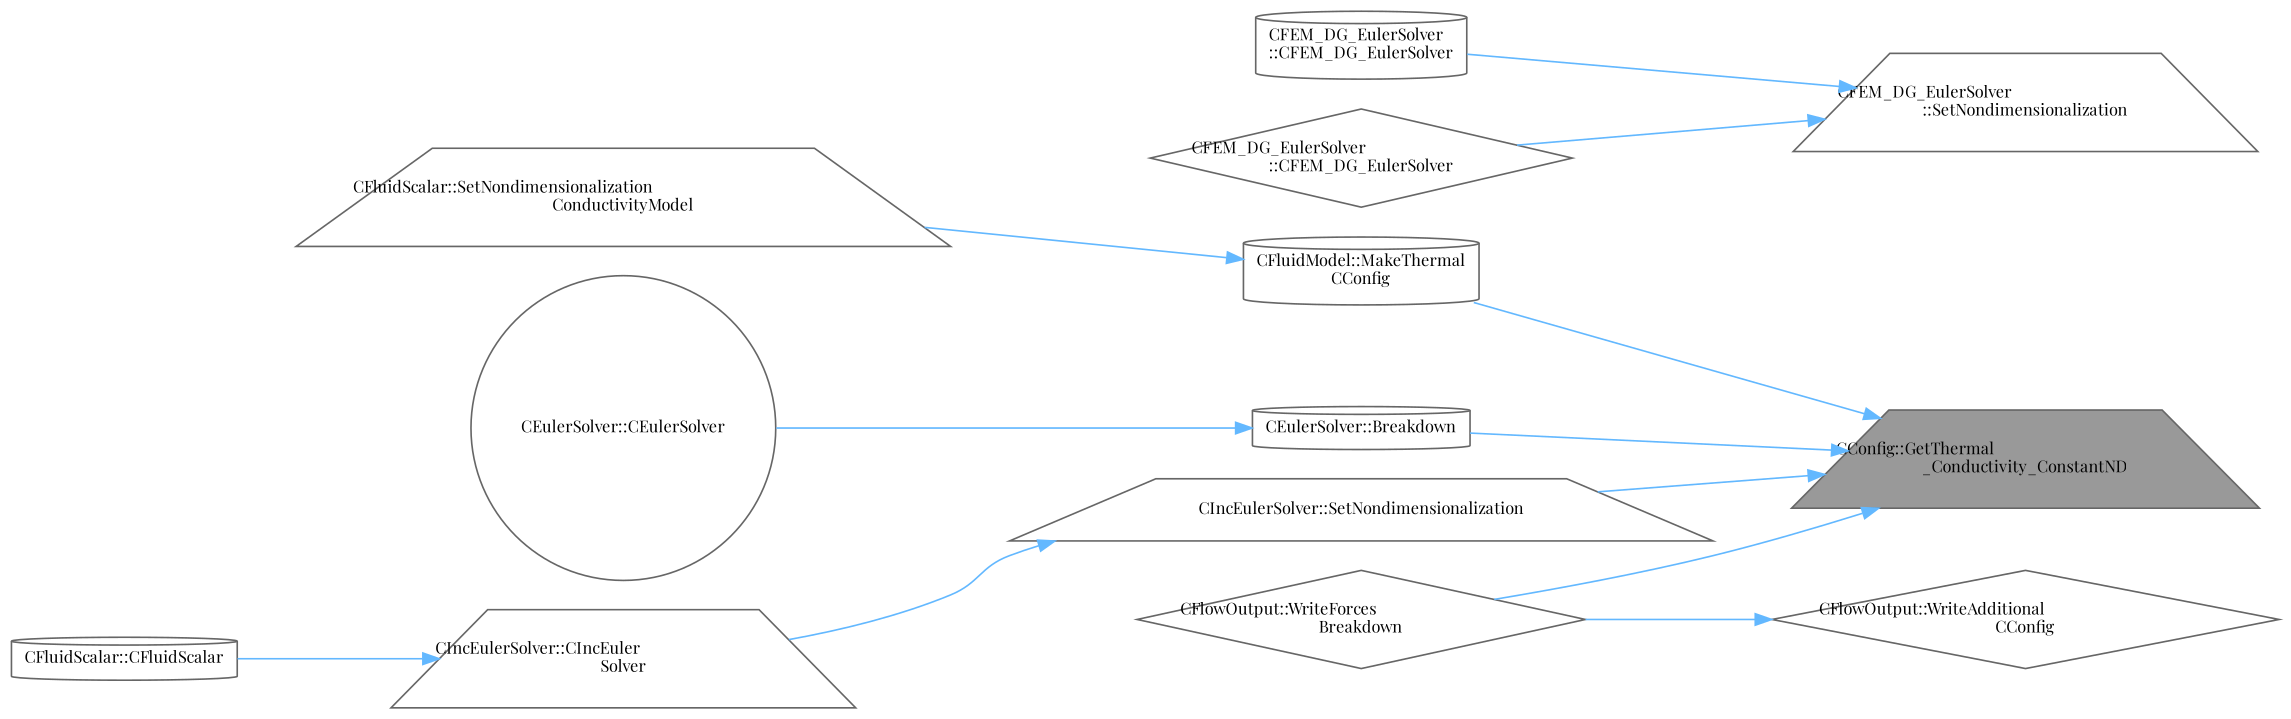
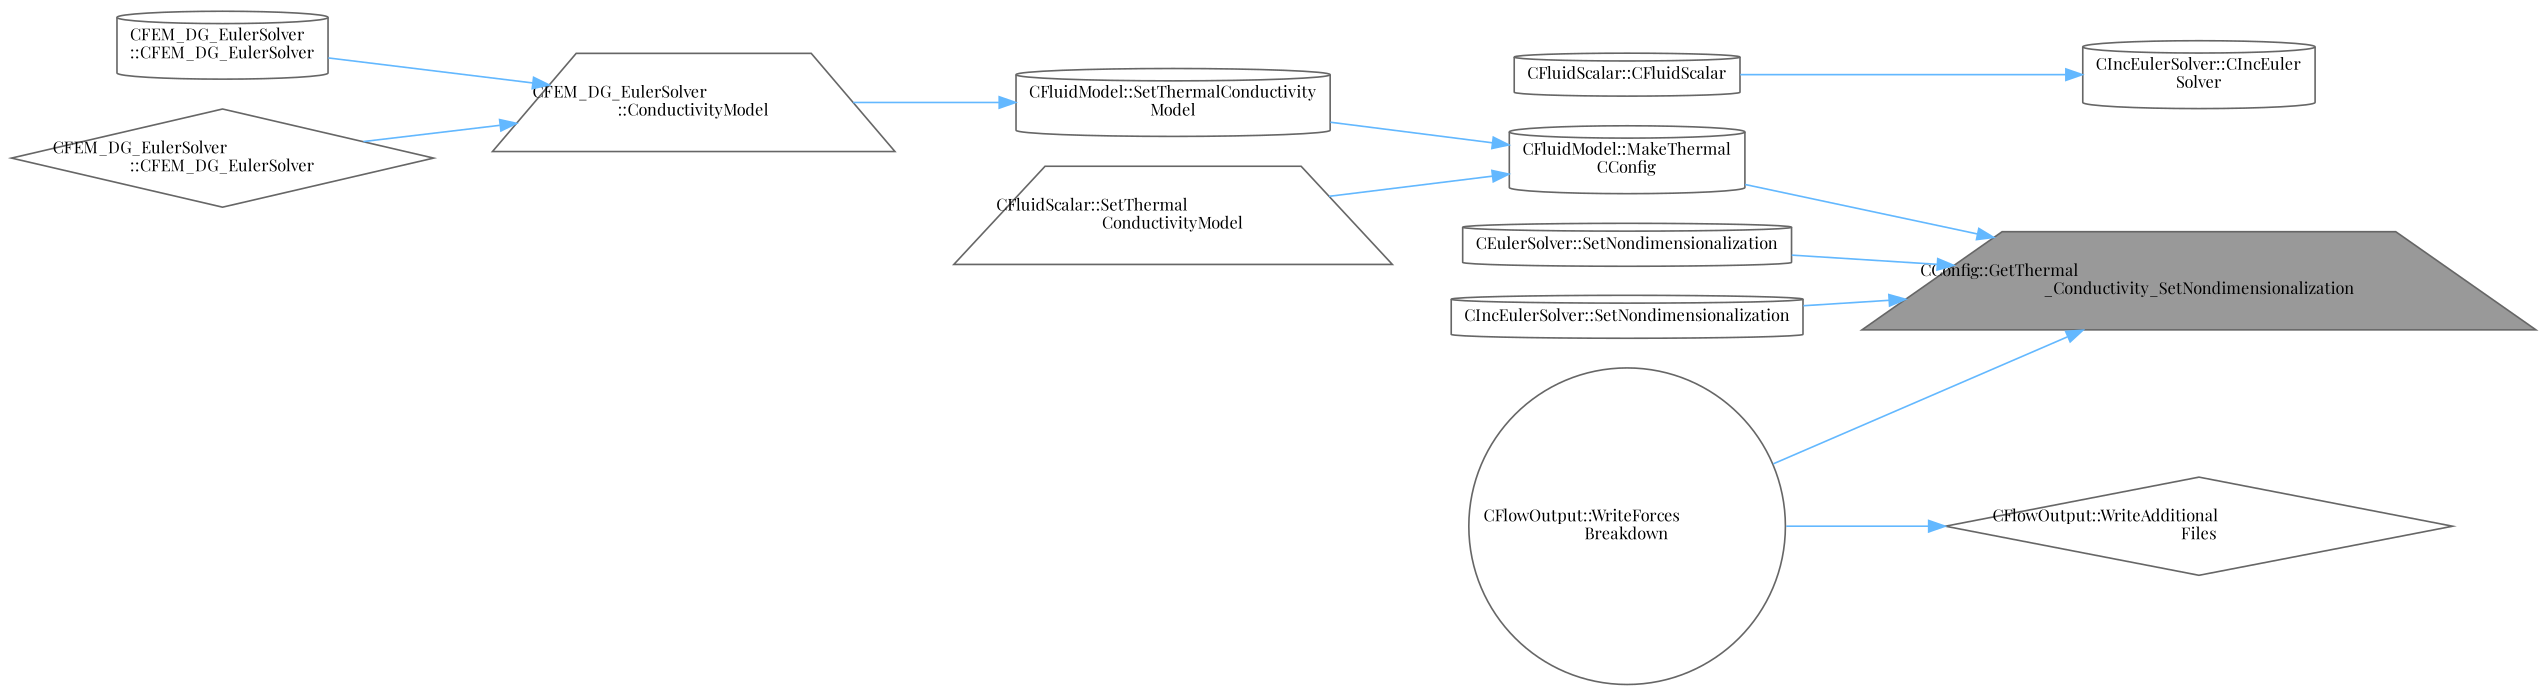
none -> (1173, 102)
(2026, 102) -> (694, 102)
(623, 197) -> (1173, 215)
(623, 428) -> none
(1361, 428) -> (1627, 245)
(2026, 459) -> (2199, 281)
(1361, 510) -> (1627, 317)
(920, 606) -> none
(1361, 619) -> (1627, 526)
(2026, 619) -> (2199, 526)
(623, 659) -> (2199, 75)
